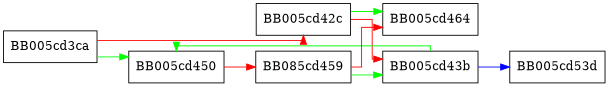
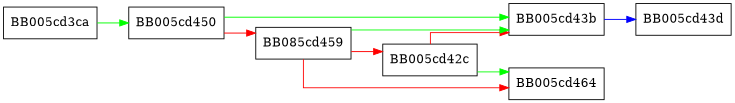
(201, 41) -> (362, 52)
(306, 46) -> (362, 17)
(557, 67) -> (684, 19)
